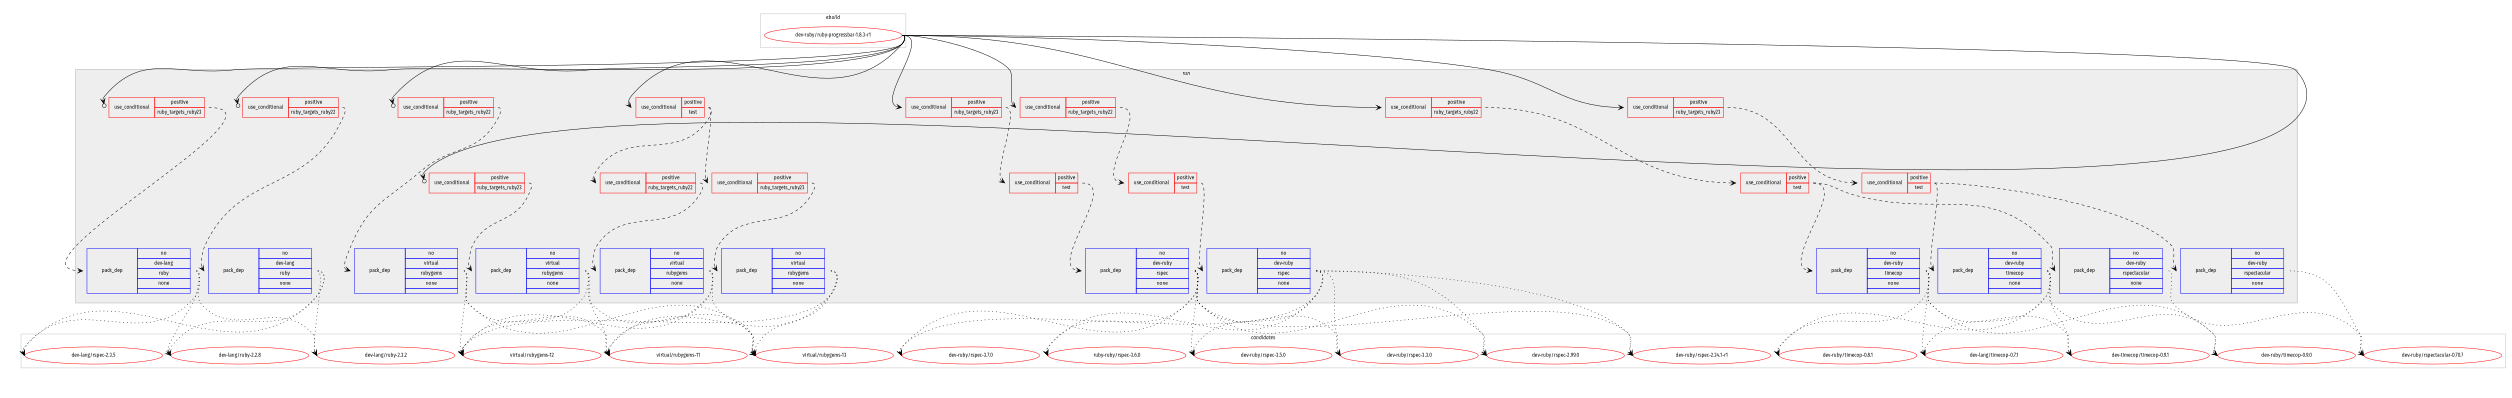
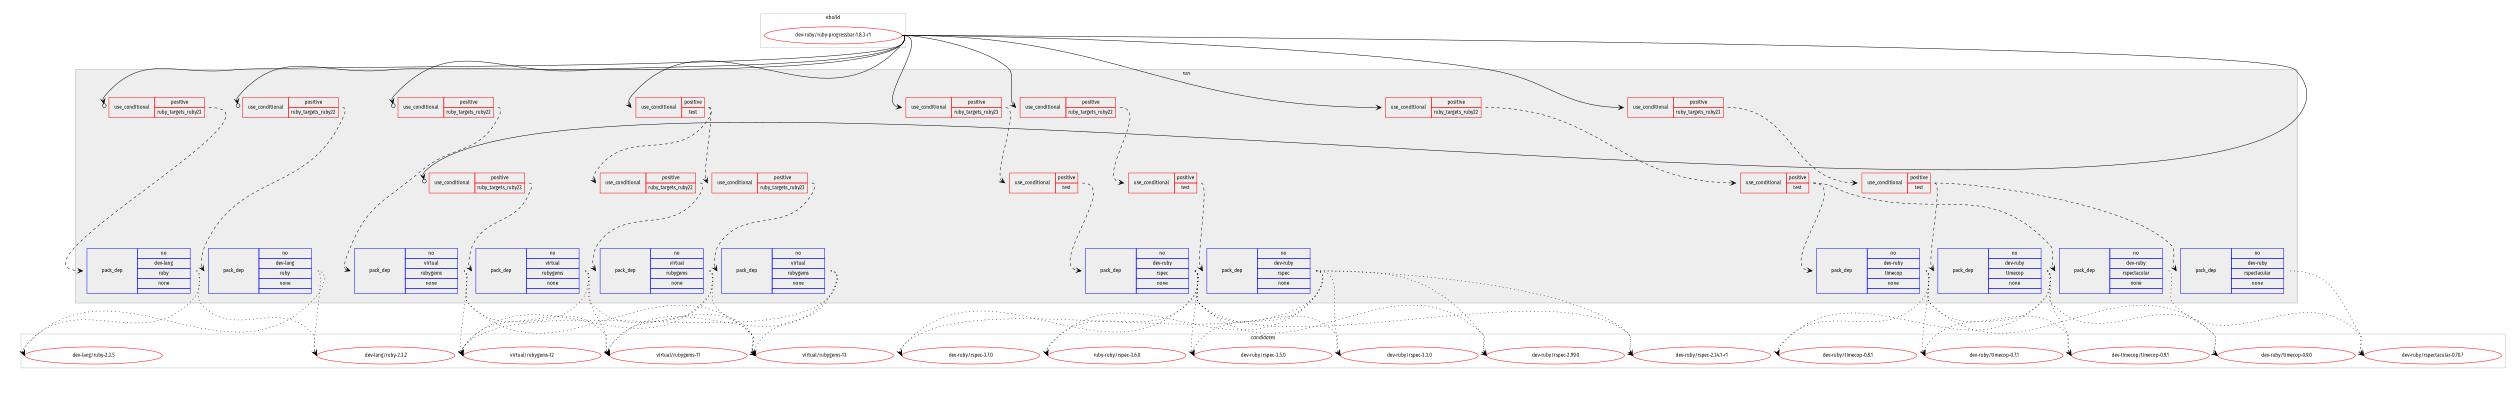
(94, 355) -> (94, 355)
(240, 355) -> none
(1994, 355) -> (1994, 355)
